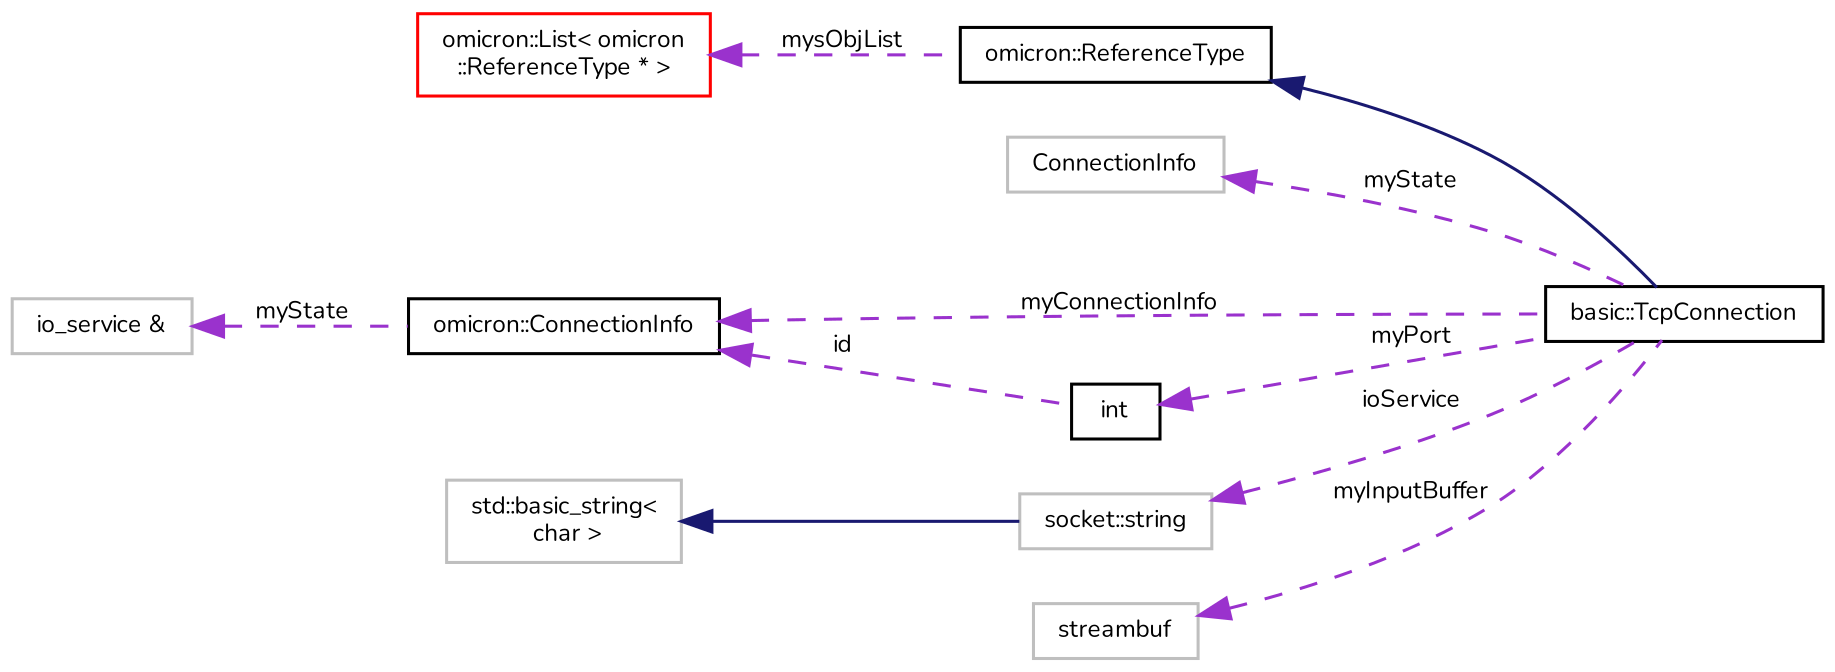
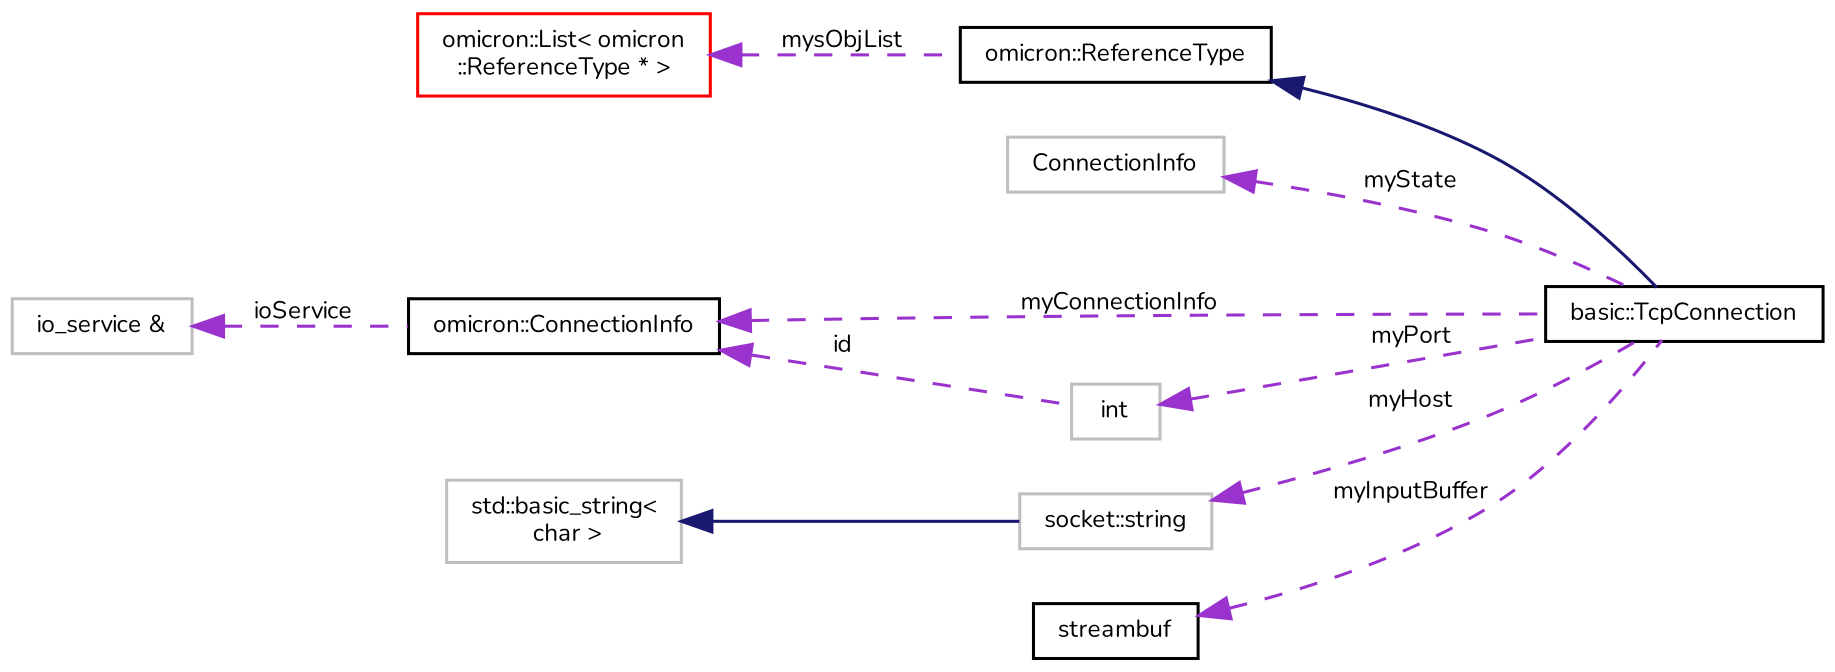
(300, 312) -> (300, 312)
(1408, 401) -> (1408, 401)
(1116, 412) -> (1116, 412)
(1116, 631) -> (1116, 631)
